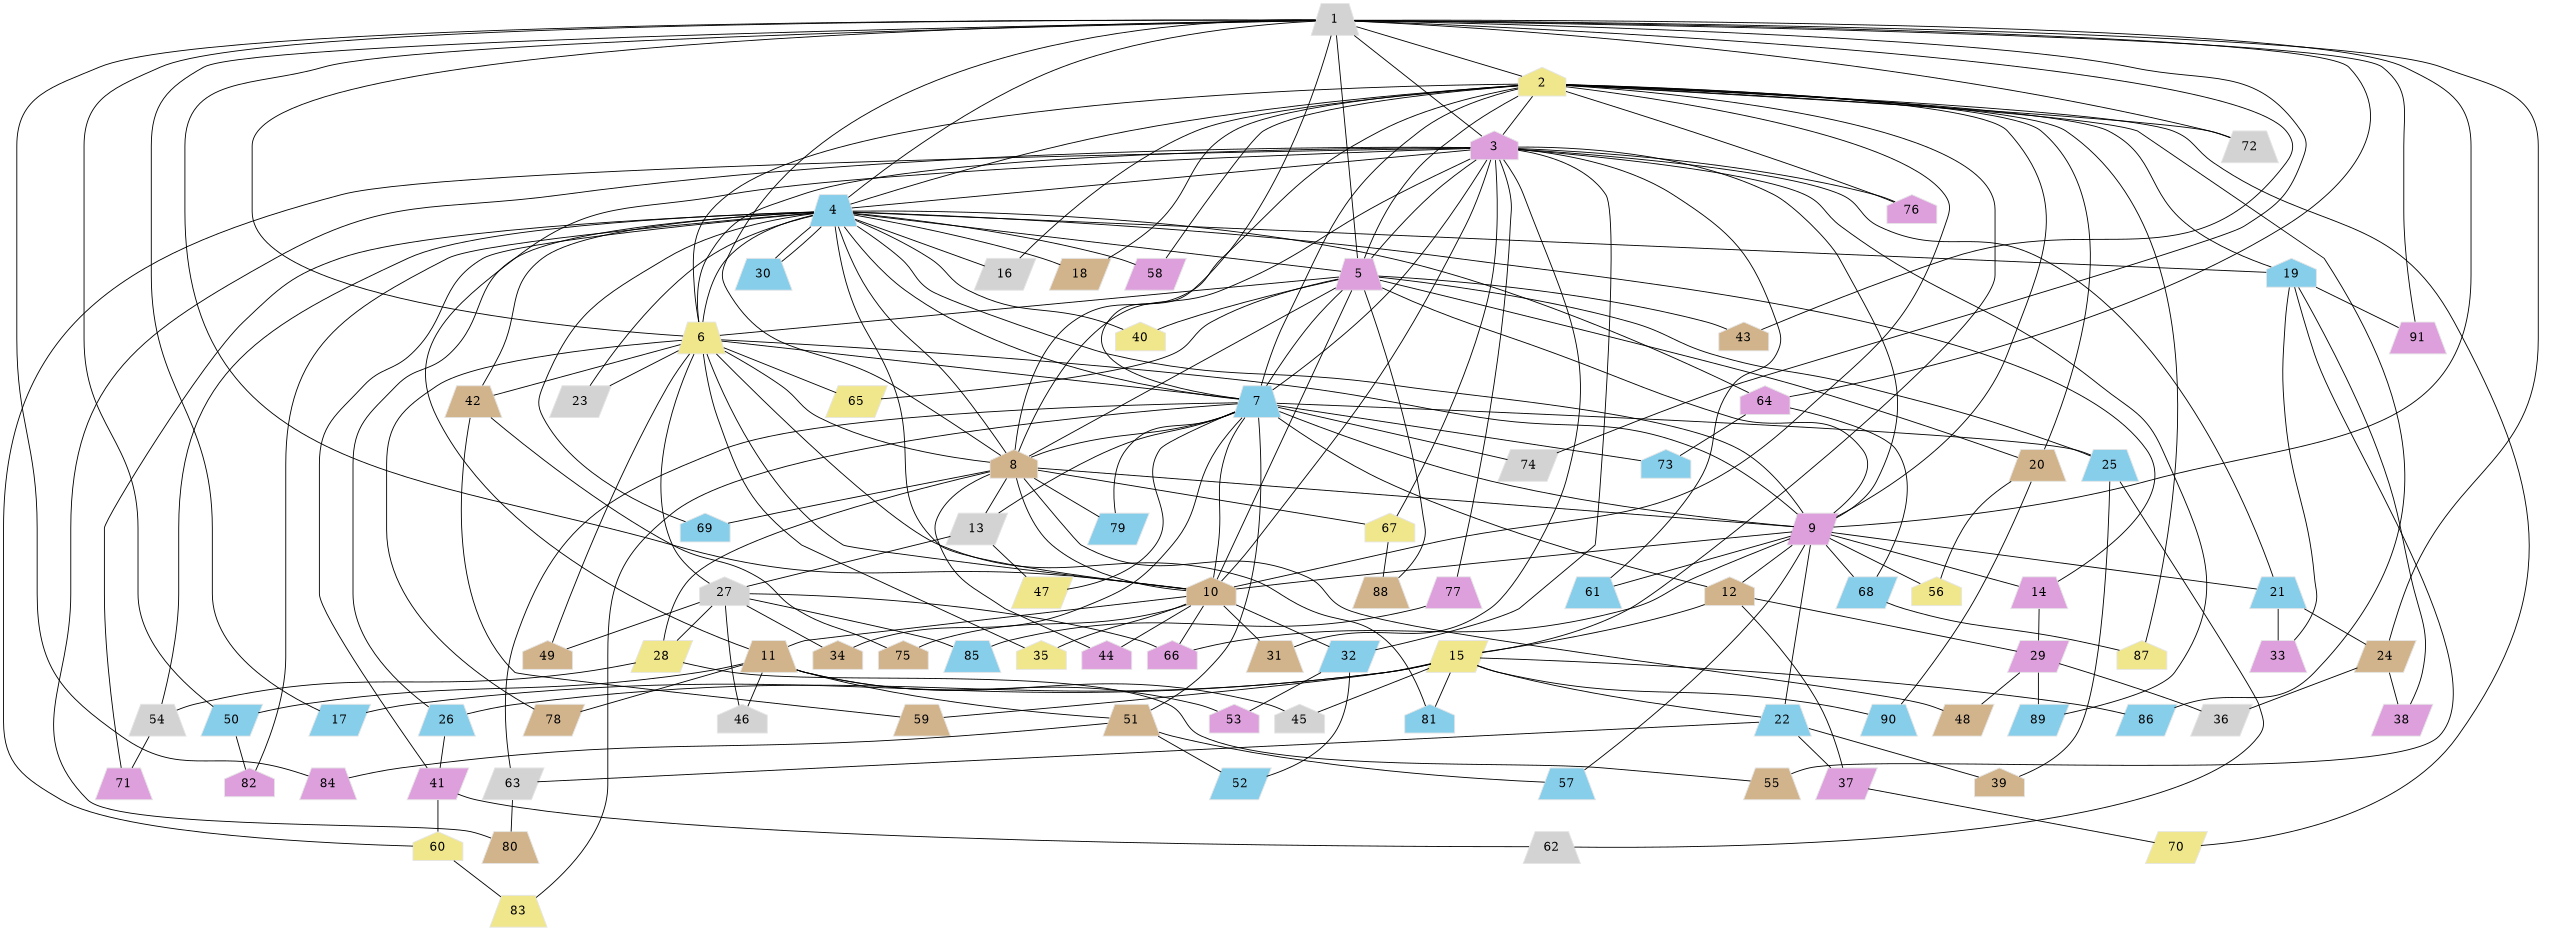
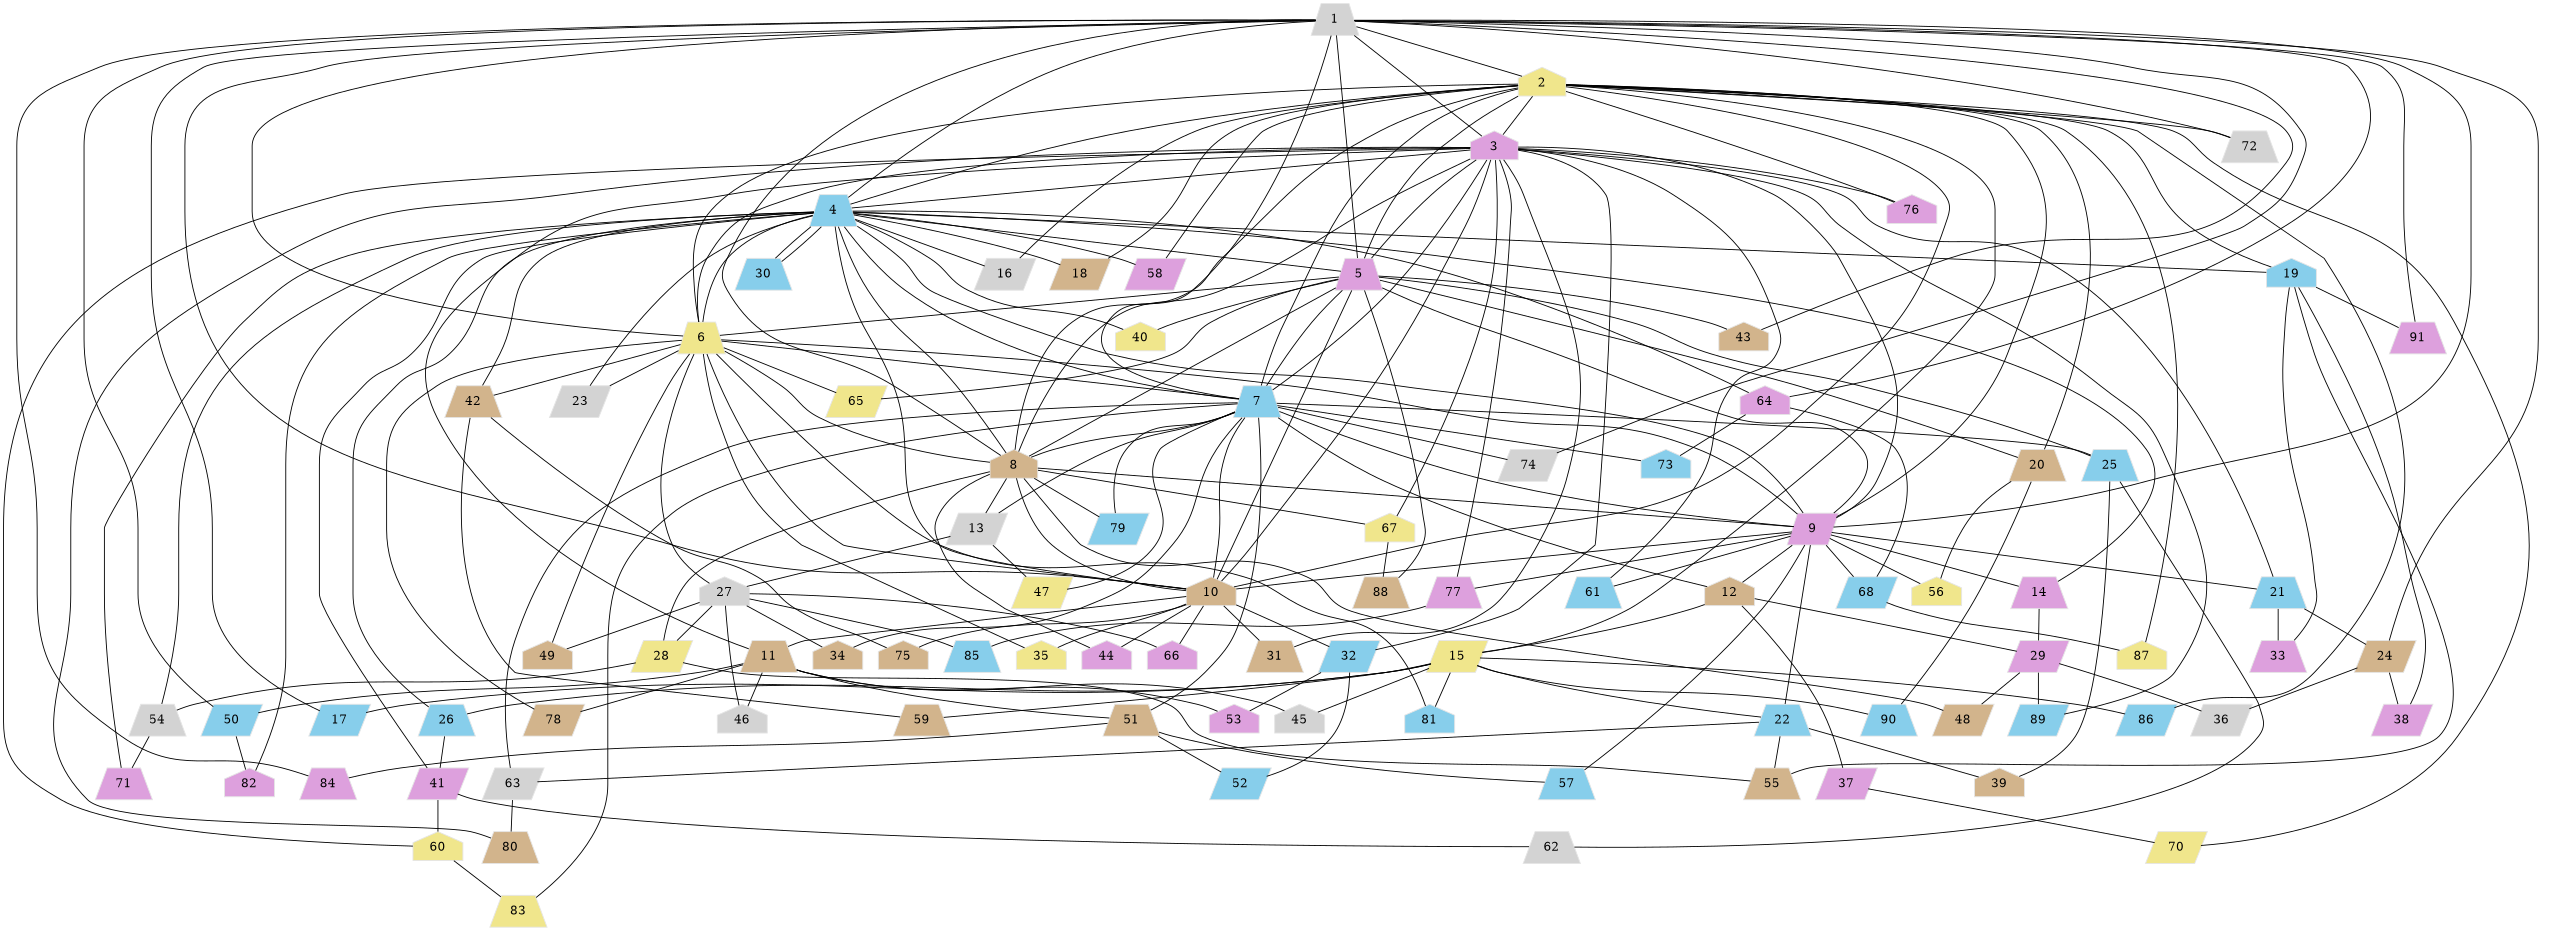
(705, 529) -> none
(1500, 630) -> (1641, 560)
(1815, 752) -> (1777, 752)
